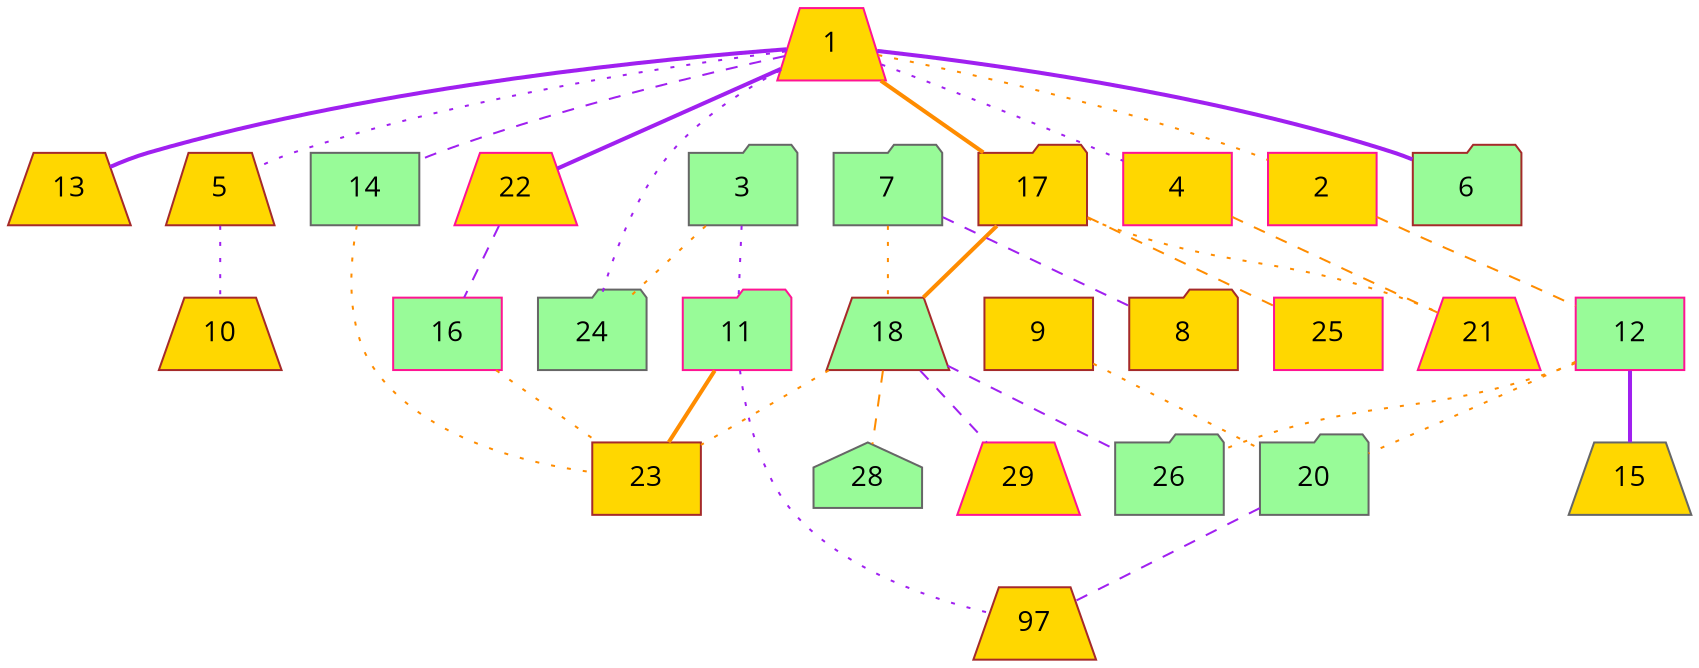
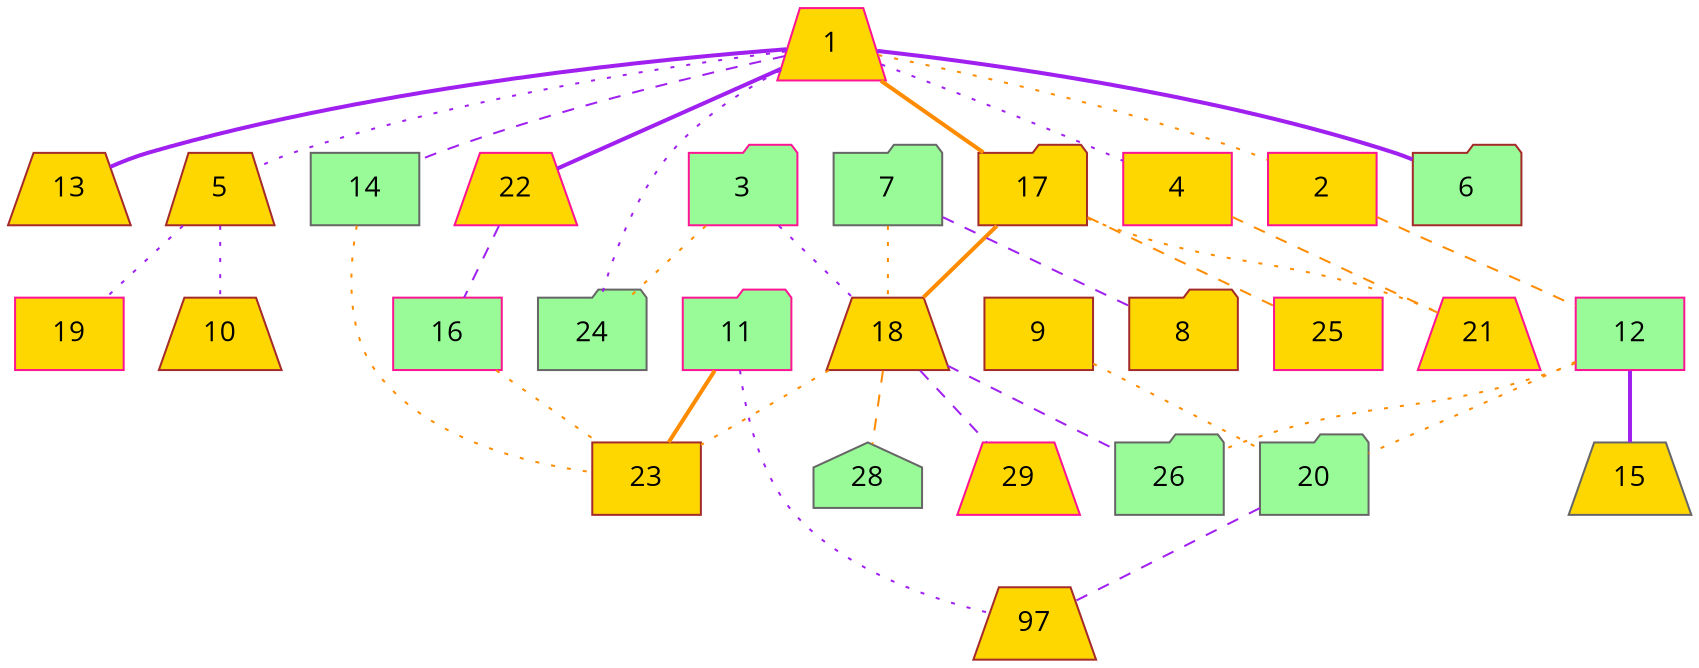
(743, 189) -> (743, 189)
(740, 262) -> (816, 262)
none -> (69, 334)
(888, 334) -> (888, 334)
